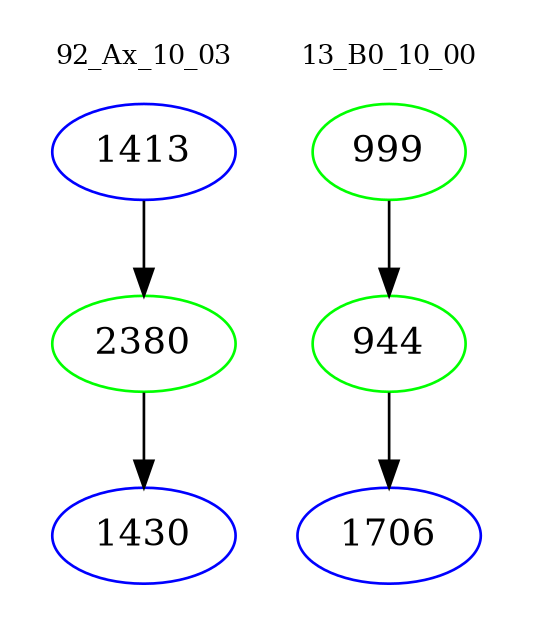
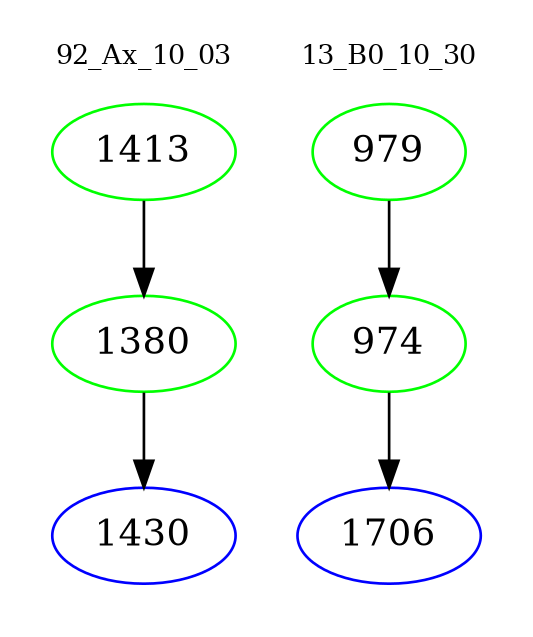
(389, 57) -> (389, 57)
(144, 152) -> (144, 152)
(389, 152) -> (389, 152)
(144, 344) -> (144, 344)
(389, 344) -> (389, 344)
